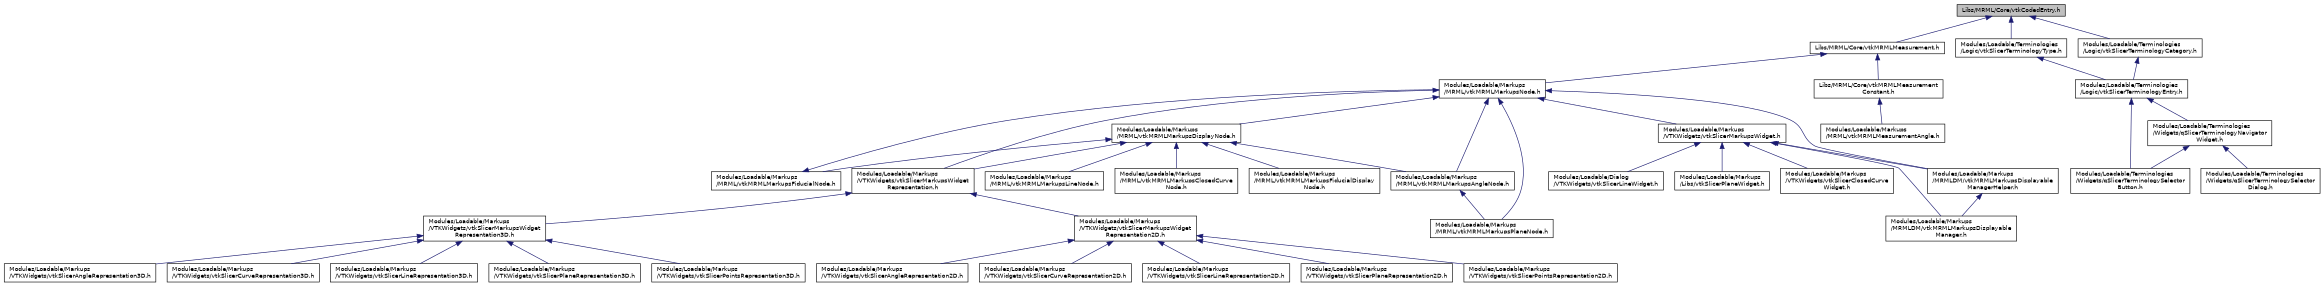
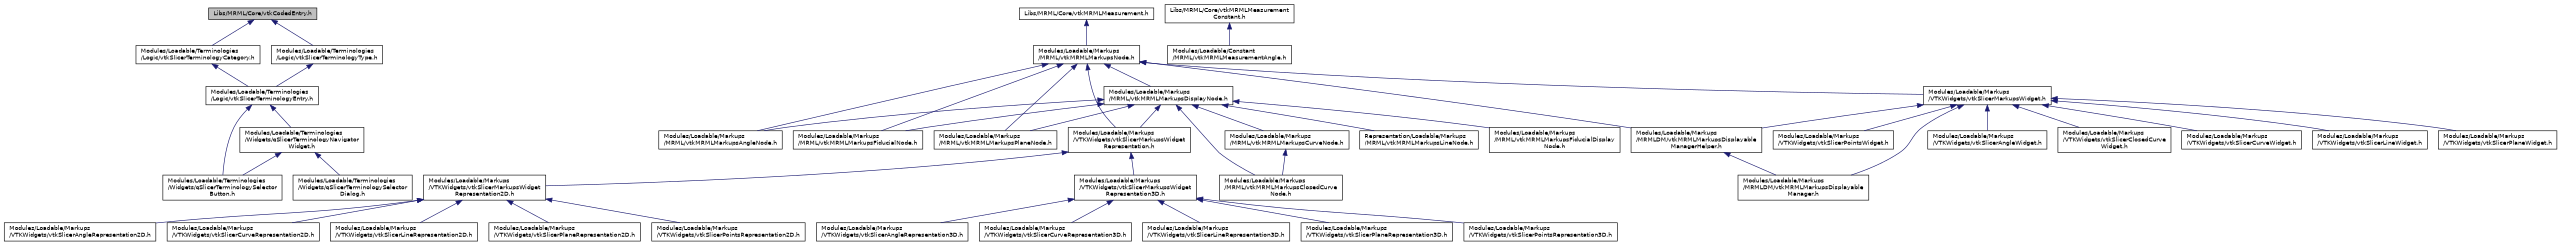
(1941, 30) -> none
(1878, 70) -> none
(1121, 106) -> (969, 98)
(1883, 133) -> (1230, 55)
none -> (1287, 140)
none -> (1833, 140)
none -> (1987, 140)
none -> (2242, 140)
(1044, 181) -> (1419, 140)
(1606, 181) -> (2370, 140)
(1722, 181) -> (2498, 140)
(1474, 207) -> (1079, 119)
